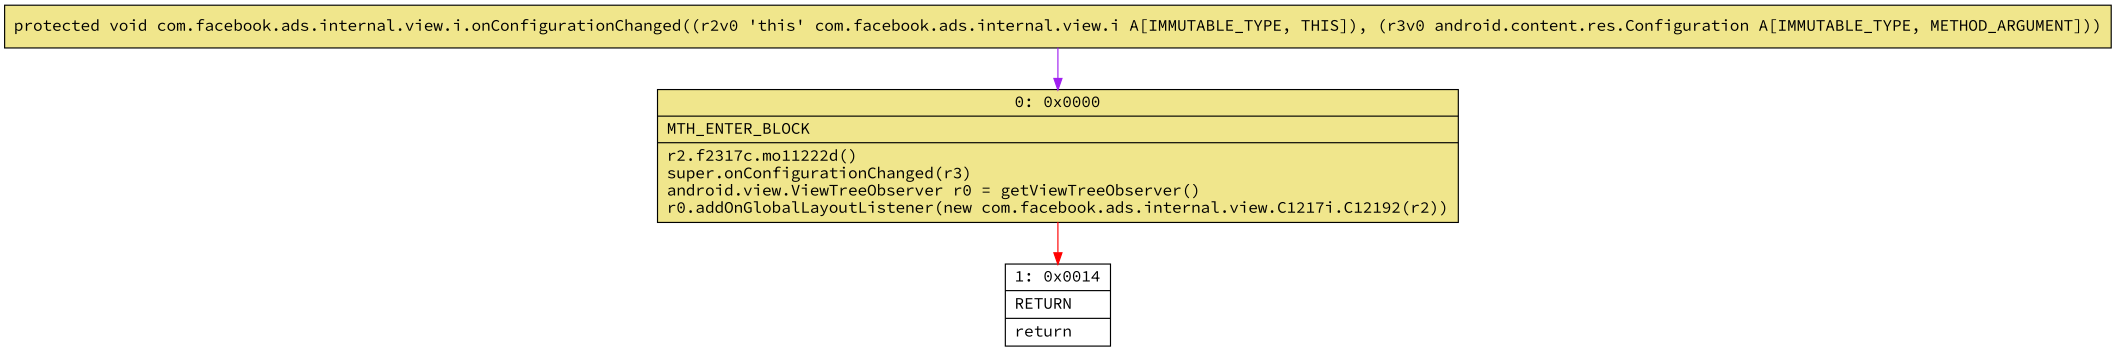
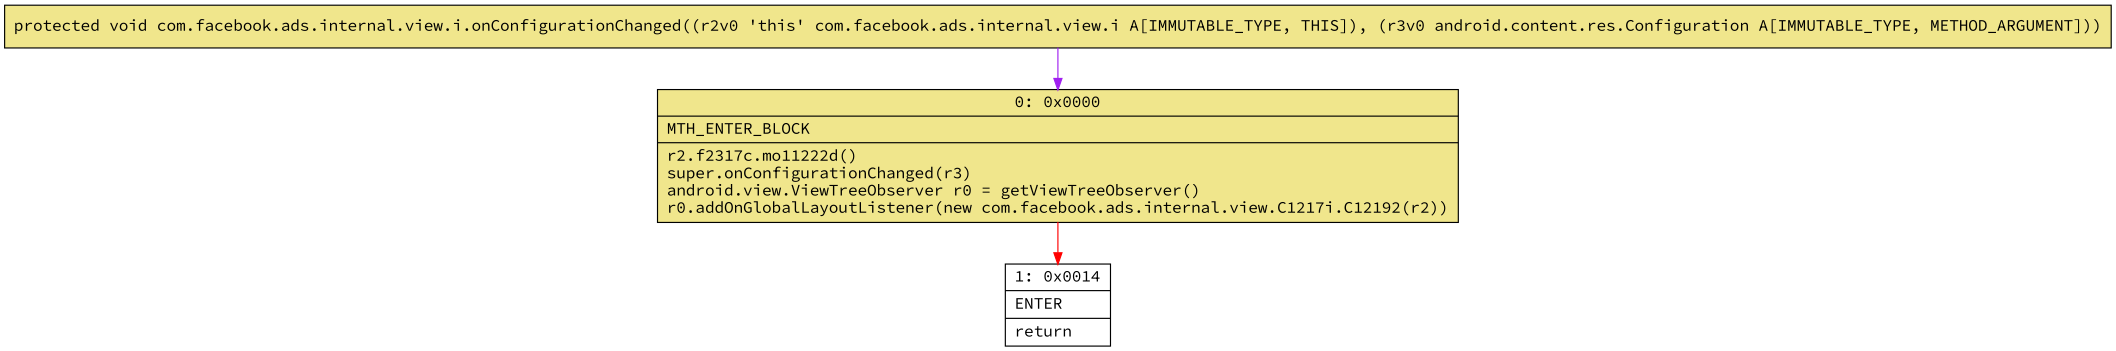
(1043, 304) -> (1039, 304)
